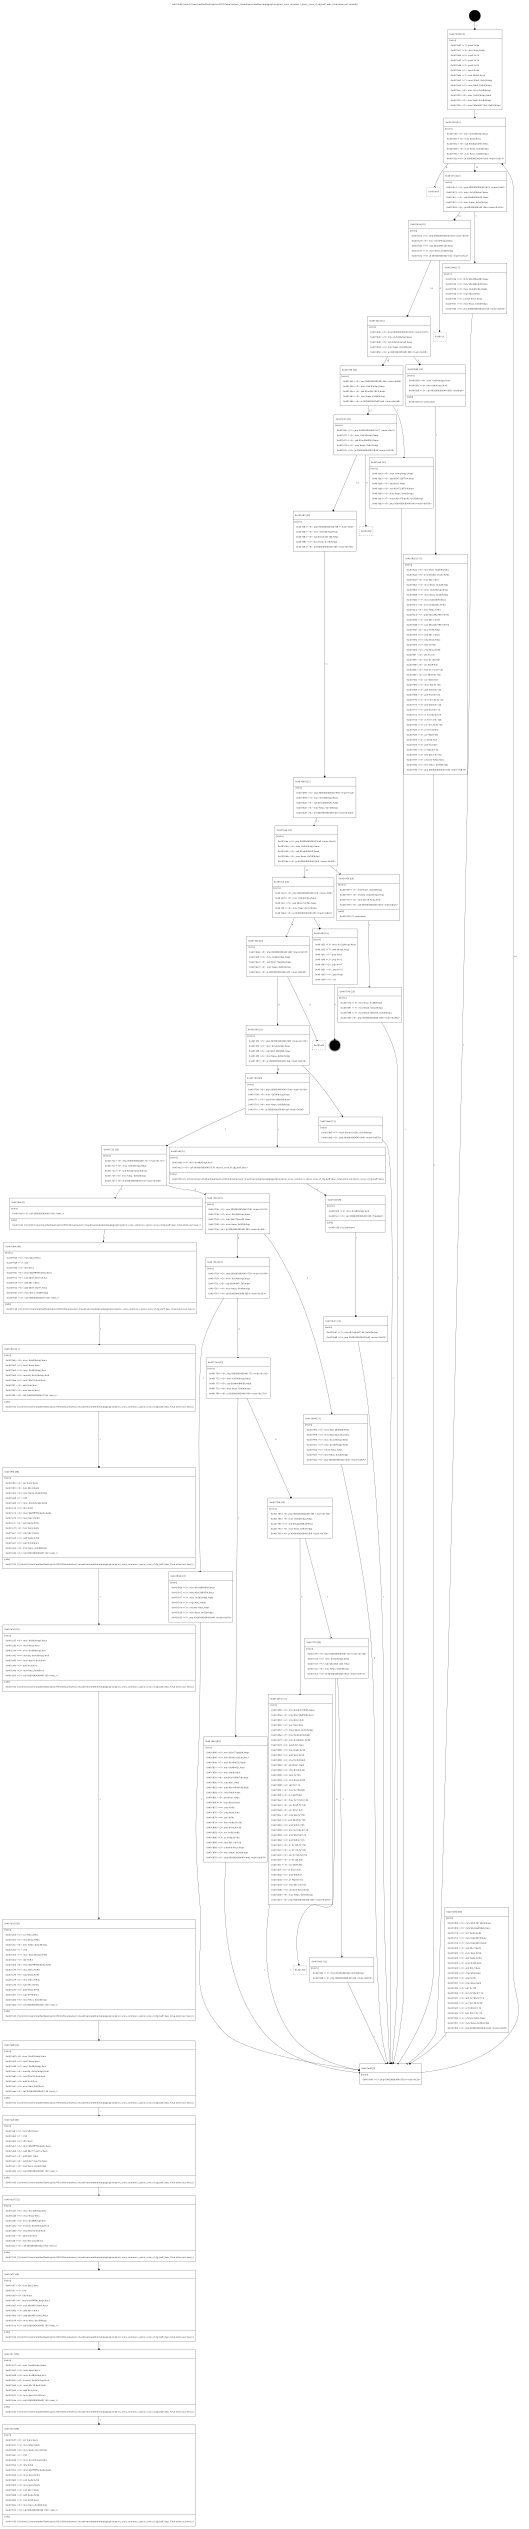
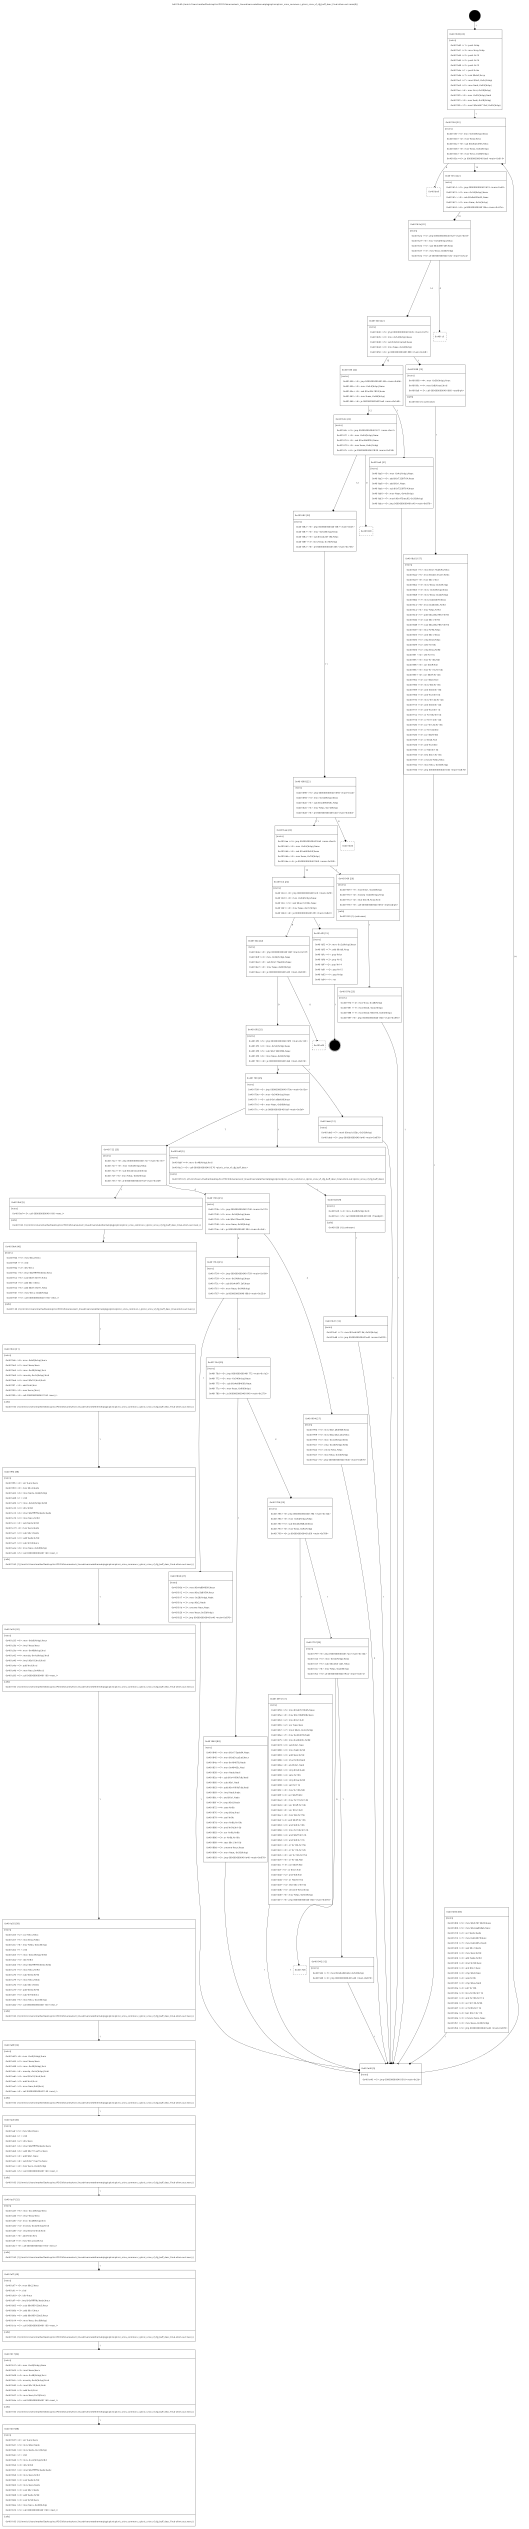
(475, 288) -> none
none -> (348, 846)
